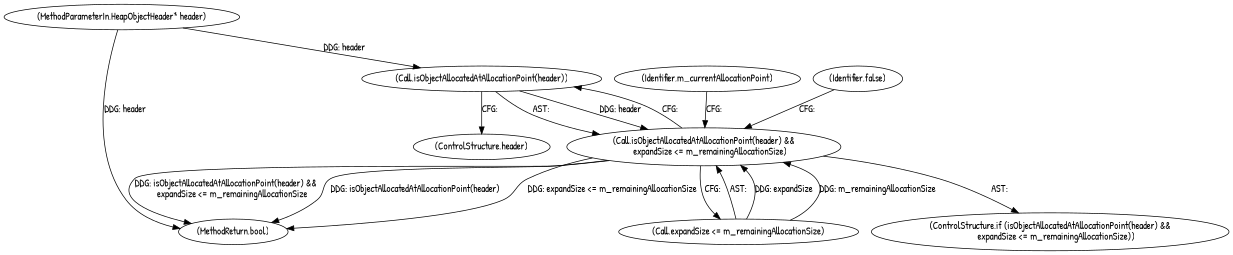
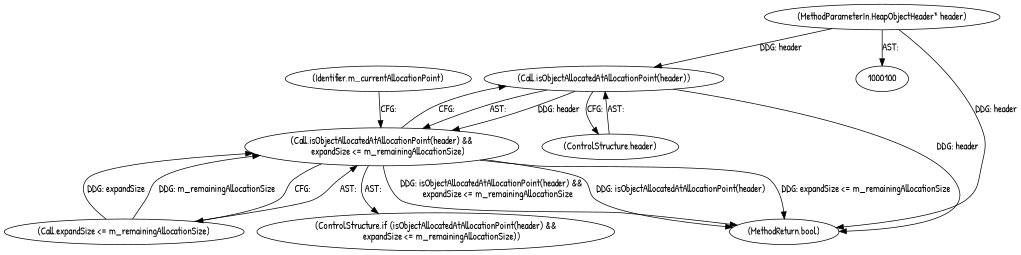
(858, 79) -> none
none -> (882, 79)
none -> (608, 117)
none -> (888, 140)
